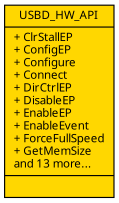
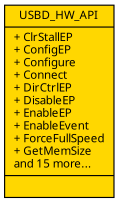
(53, 164) -> (53, 164)
